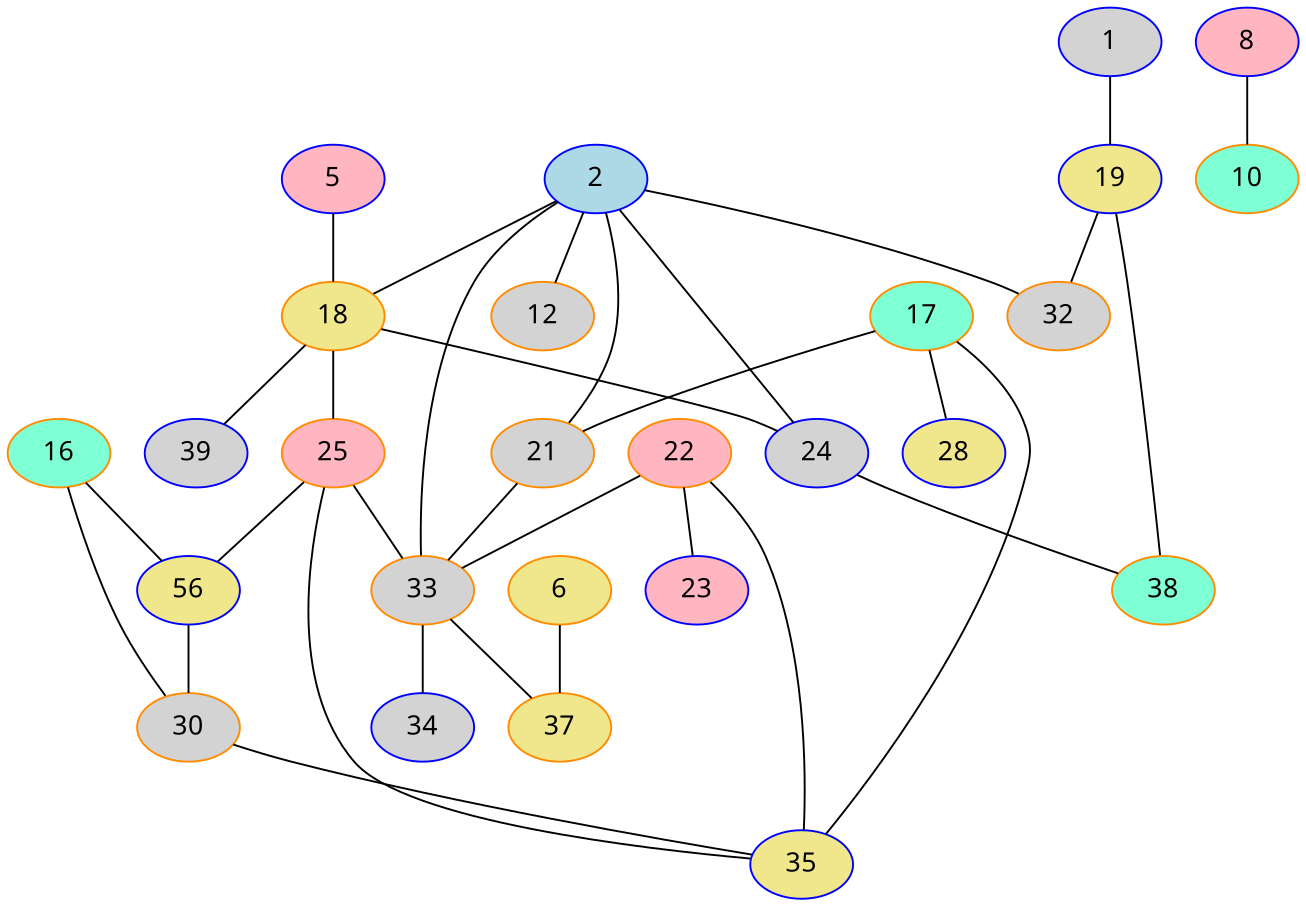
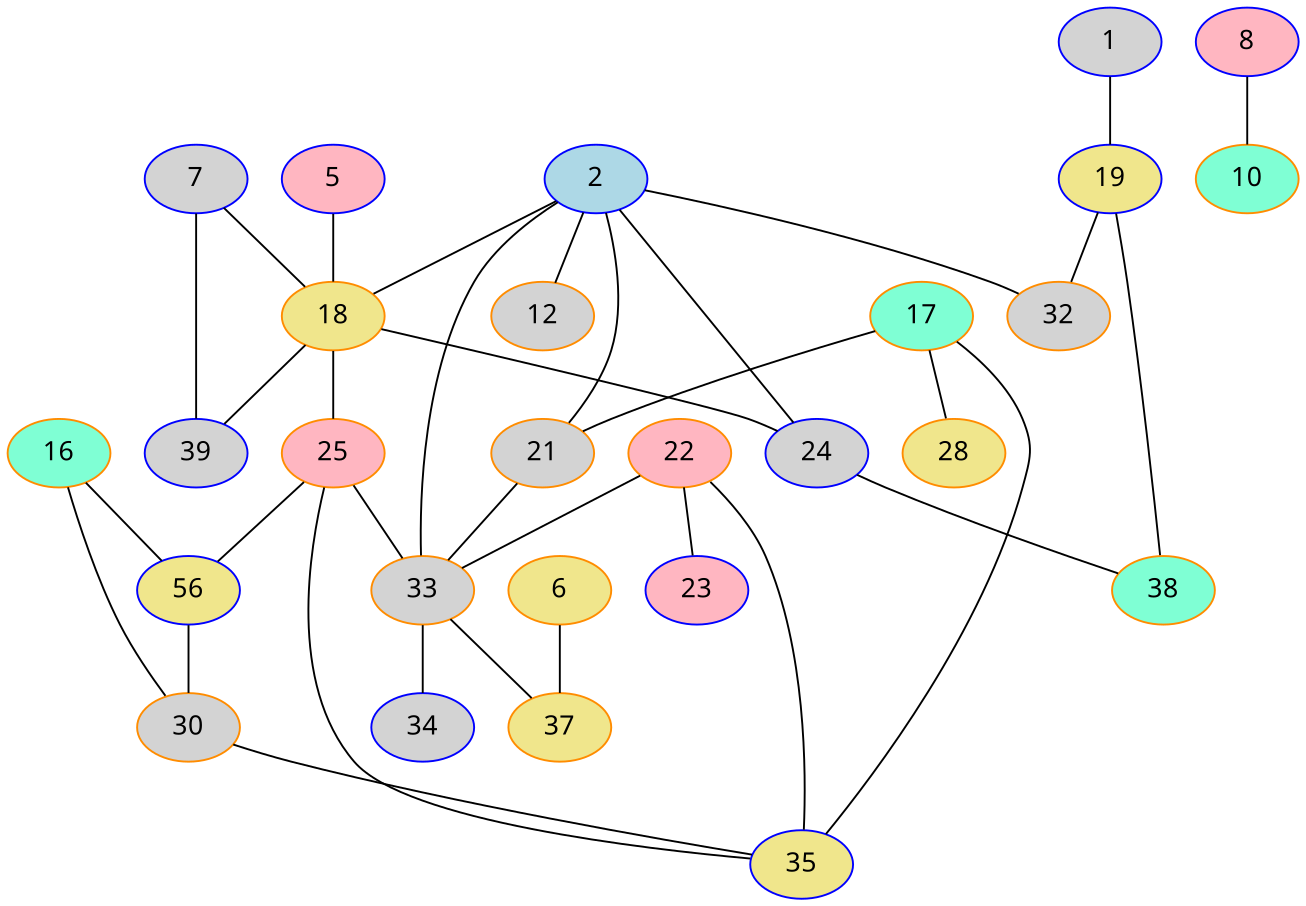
none -> (196, 179)
(954, 453) -> (954, 453)
